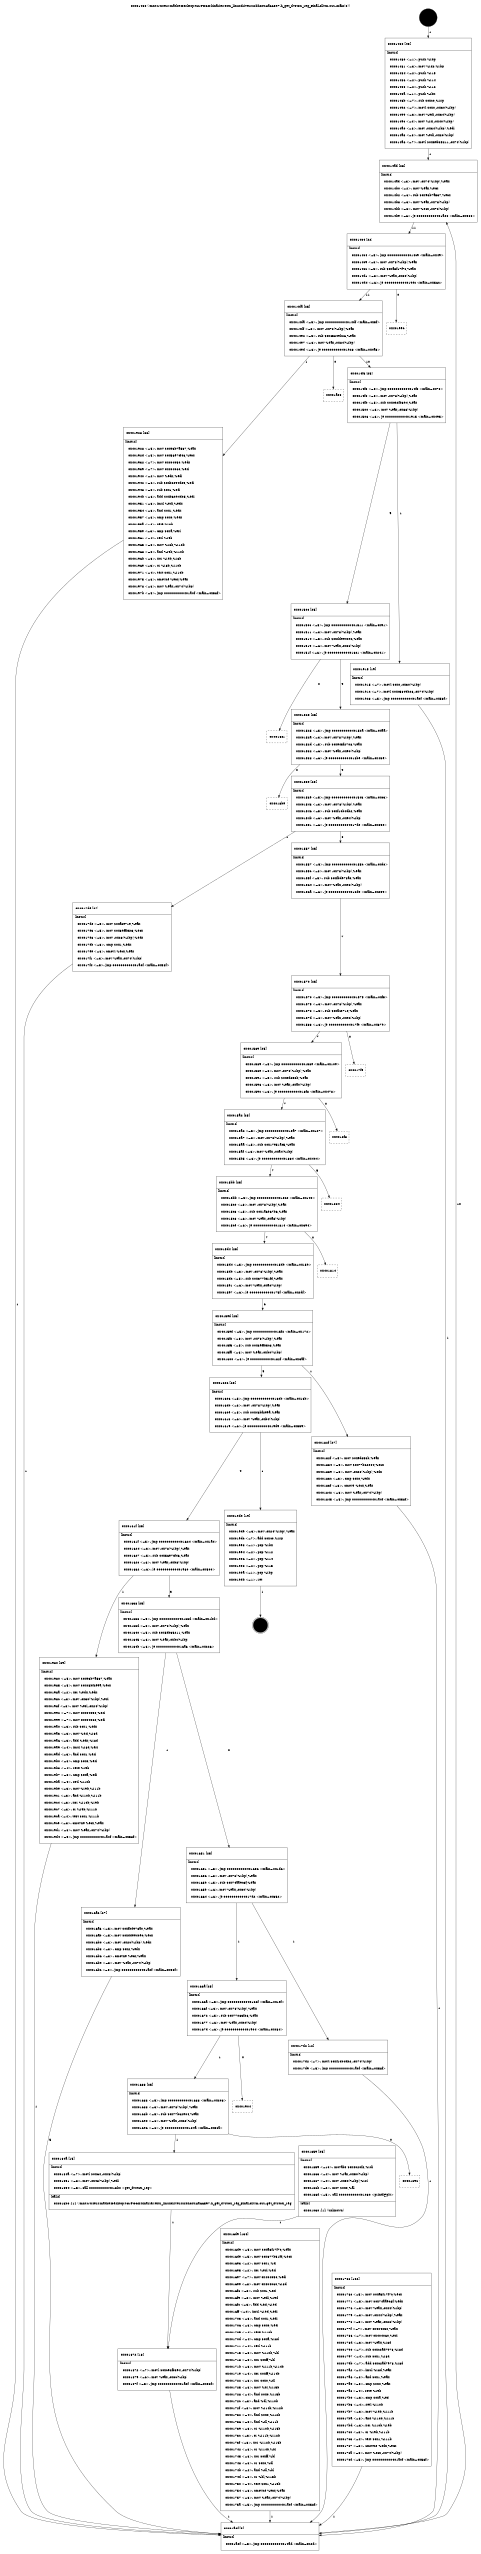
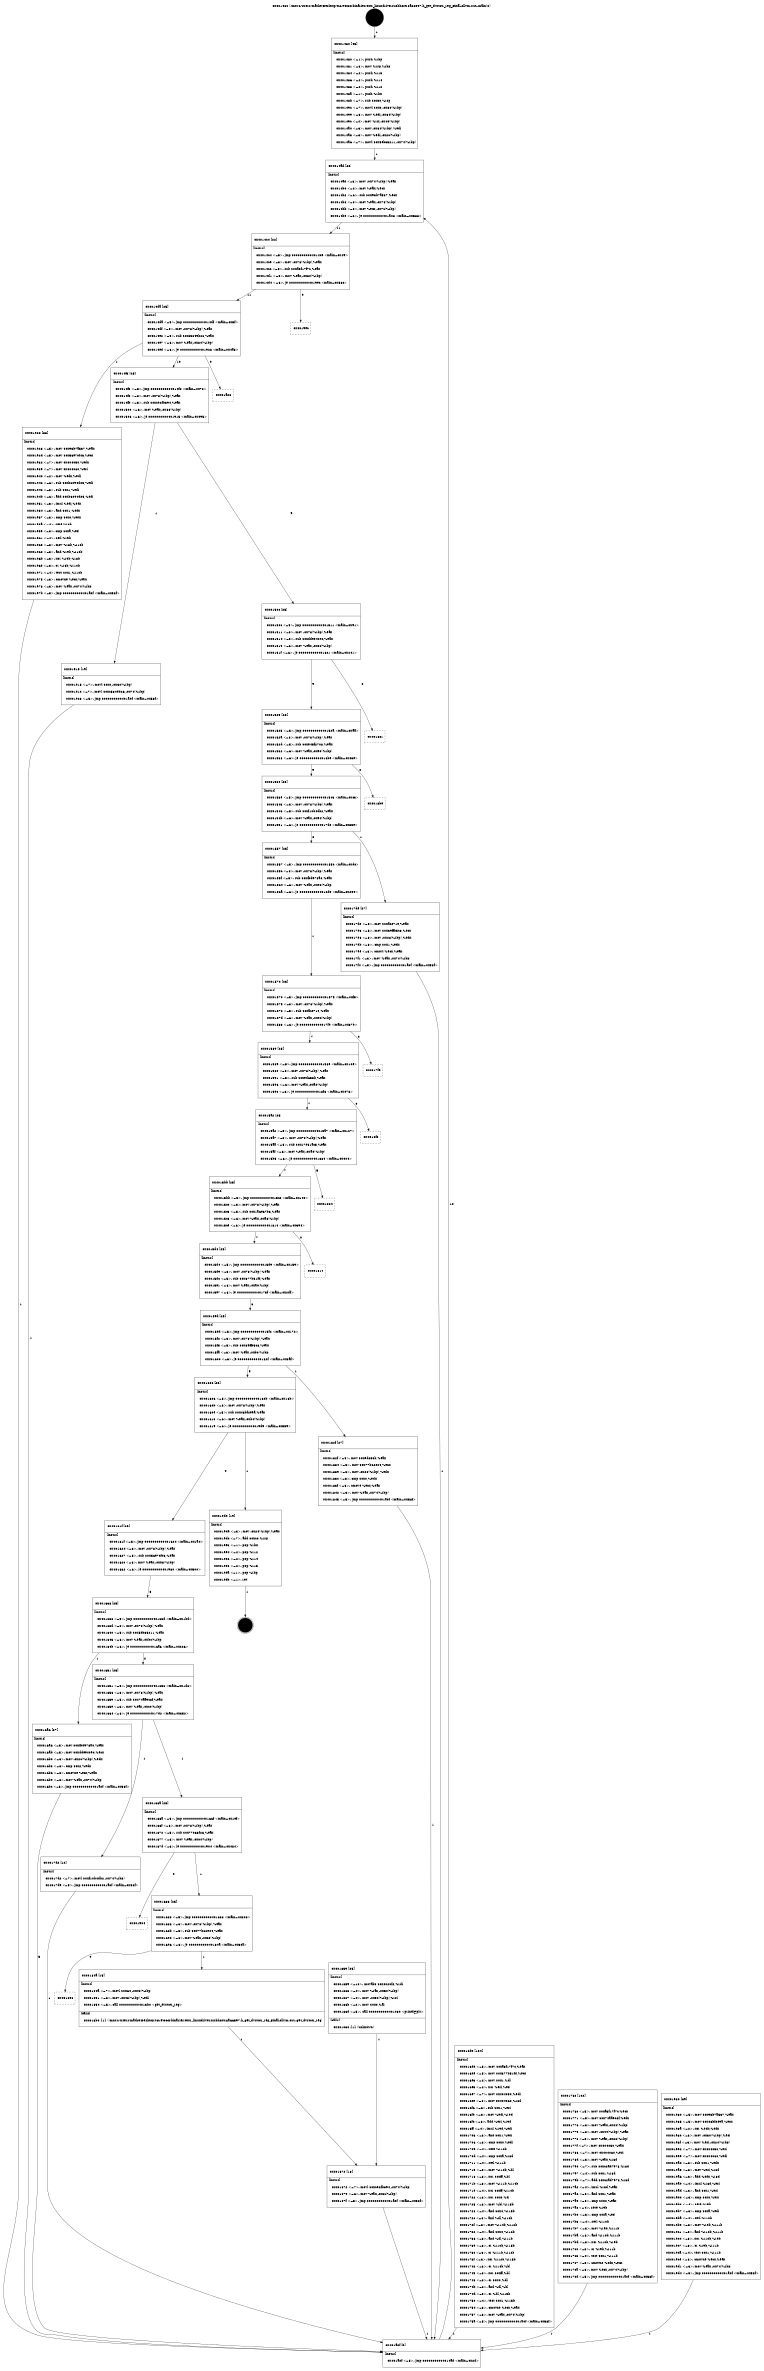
(109, 1613) -> none
